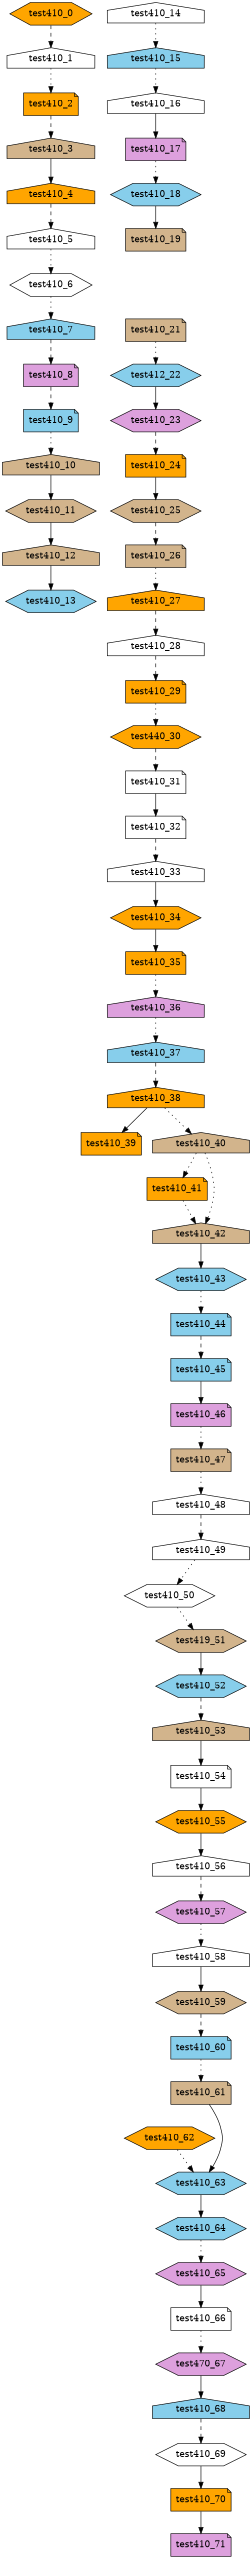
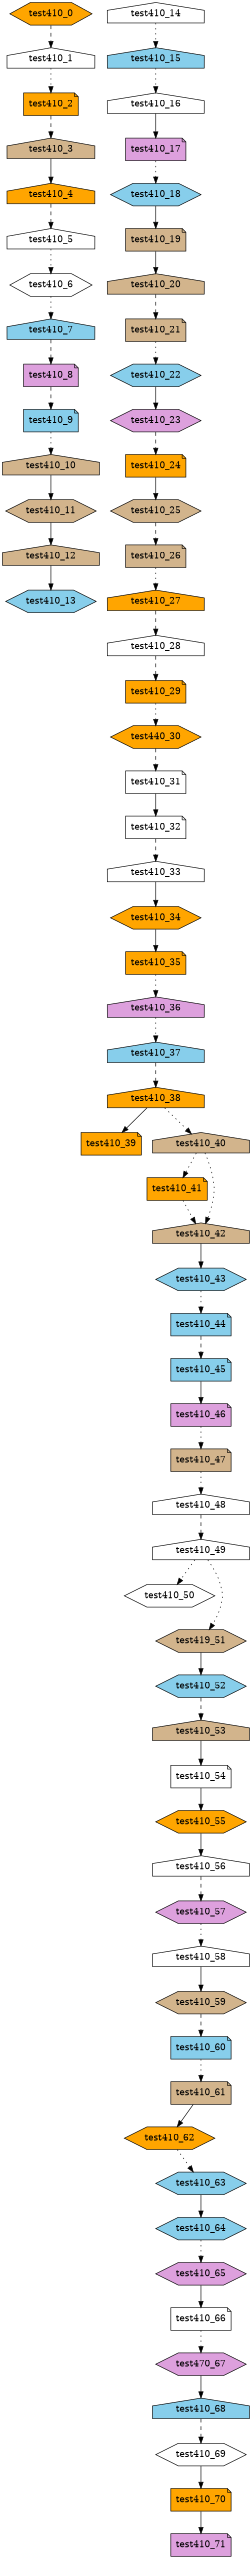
none -> (156, 285)
(156, 375) -> (156, 375)
(183, 1616) -> (222, 1591)
(222, 2135) -> (187, 2113)
